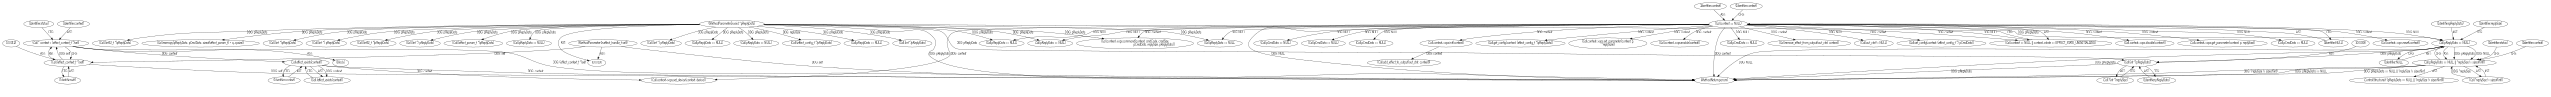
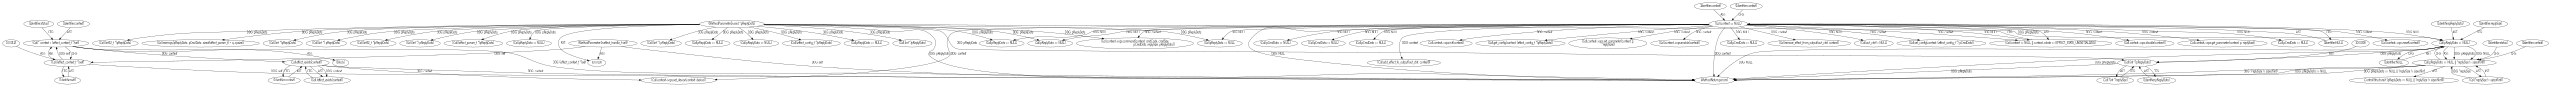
(791, 33) -> (791, 33)
(1423, 54) -> (1488, 29)
